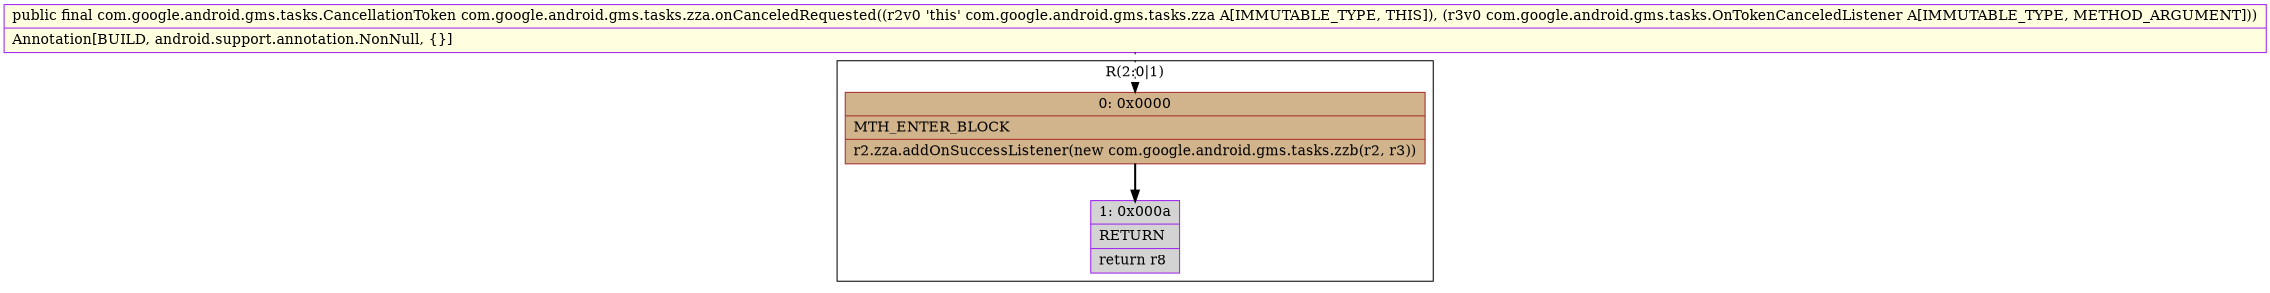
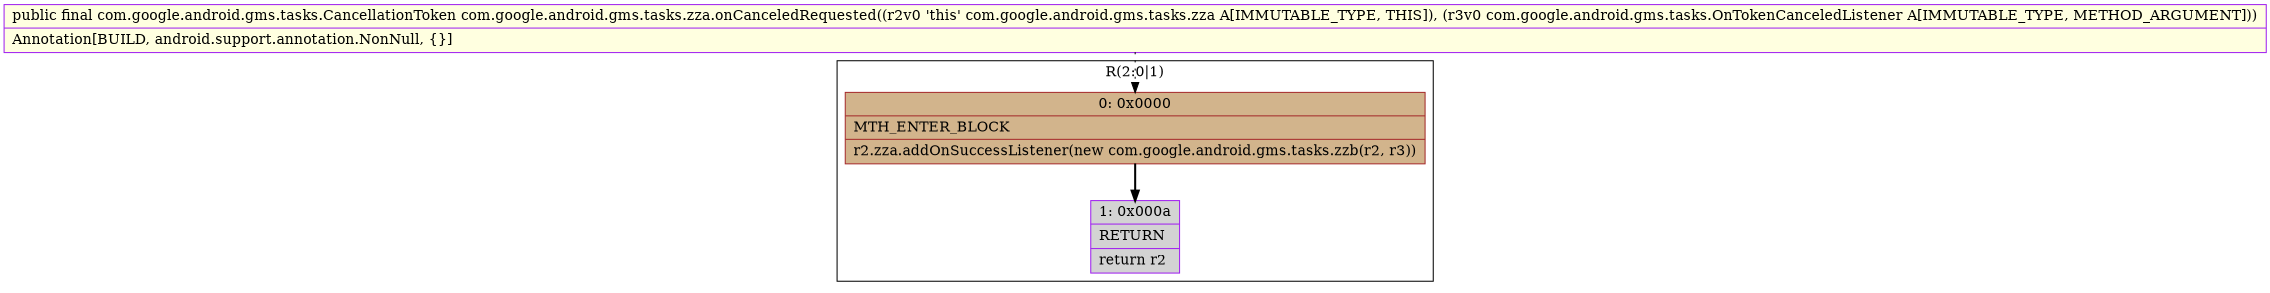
(1133, 260) -> (1133, 260)
